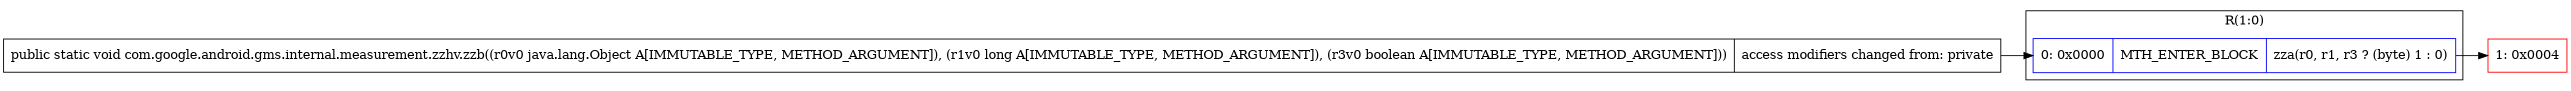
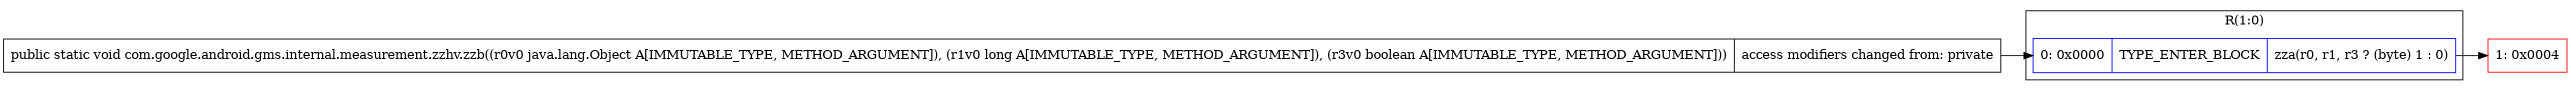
(2189, 55) -> (2190, 55)
